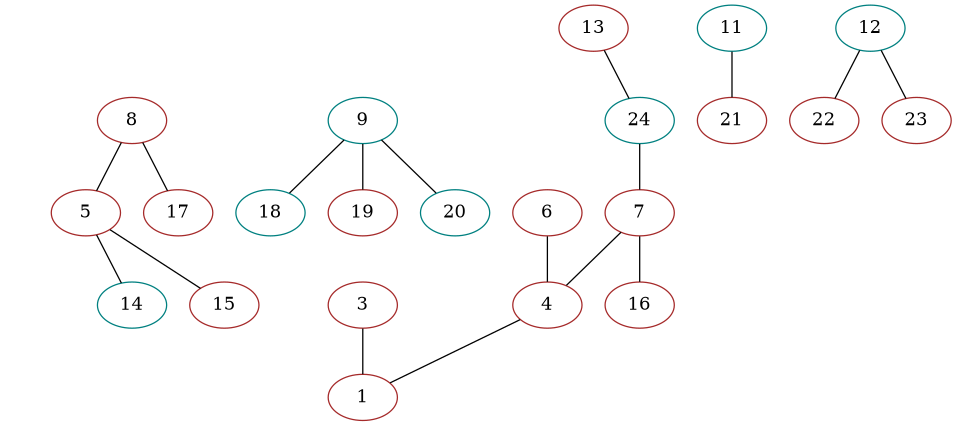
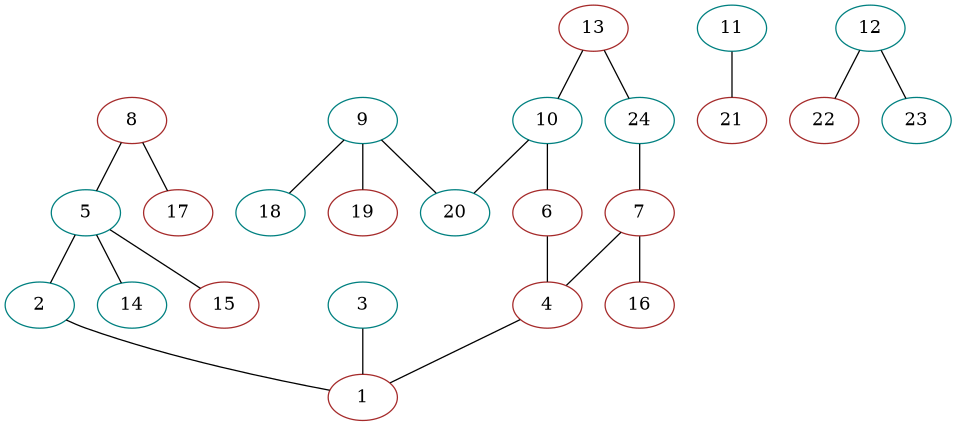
none -> (547, 121)
(917, 121) -> (917, 121)
(86, 213) -> (86, 213)
none -> (40, 305)
(363, 305) -> (363, 305)
